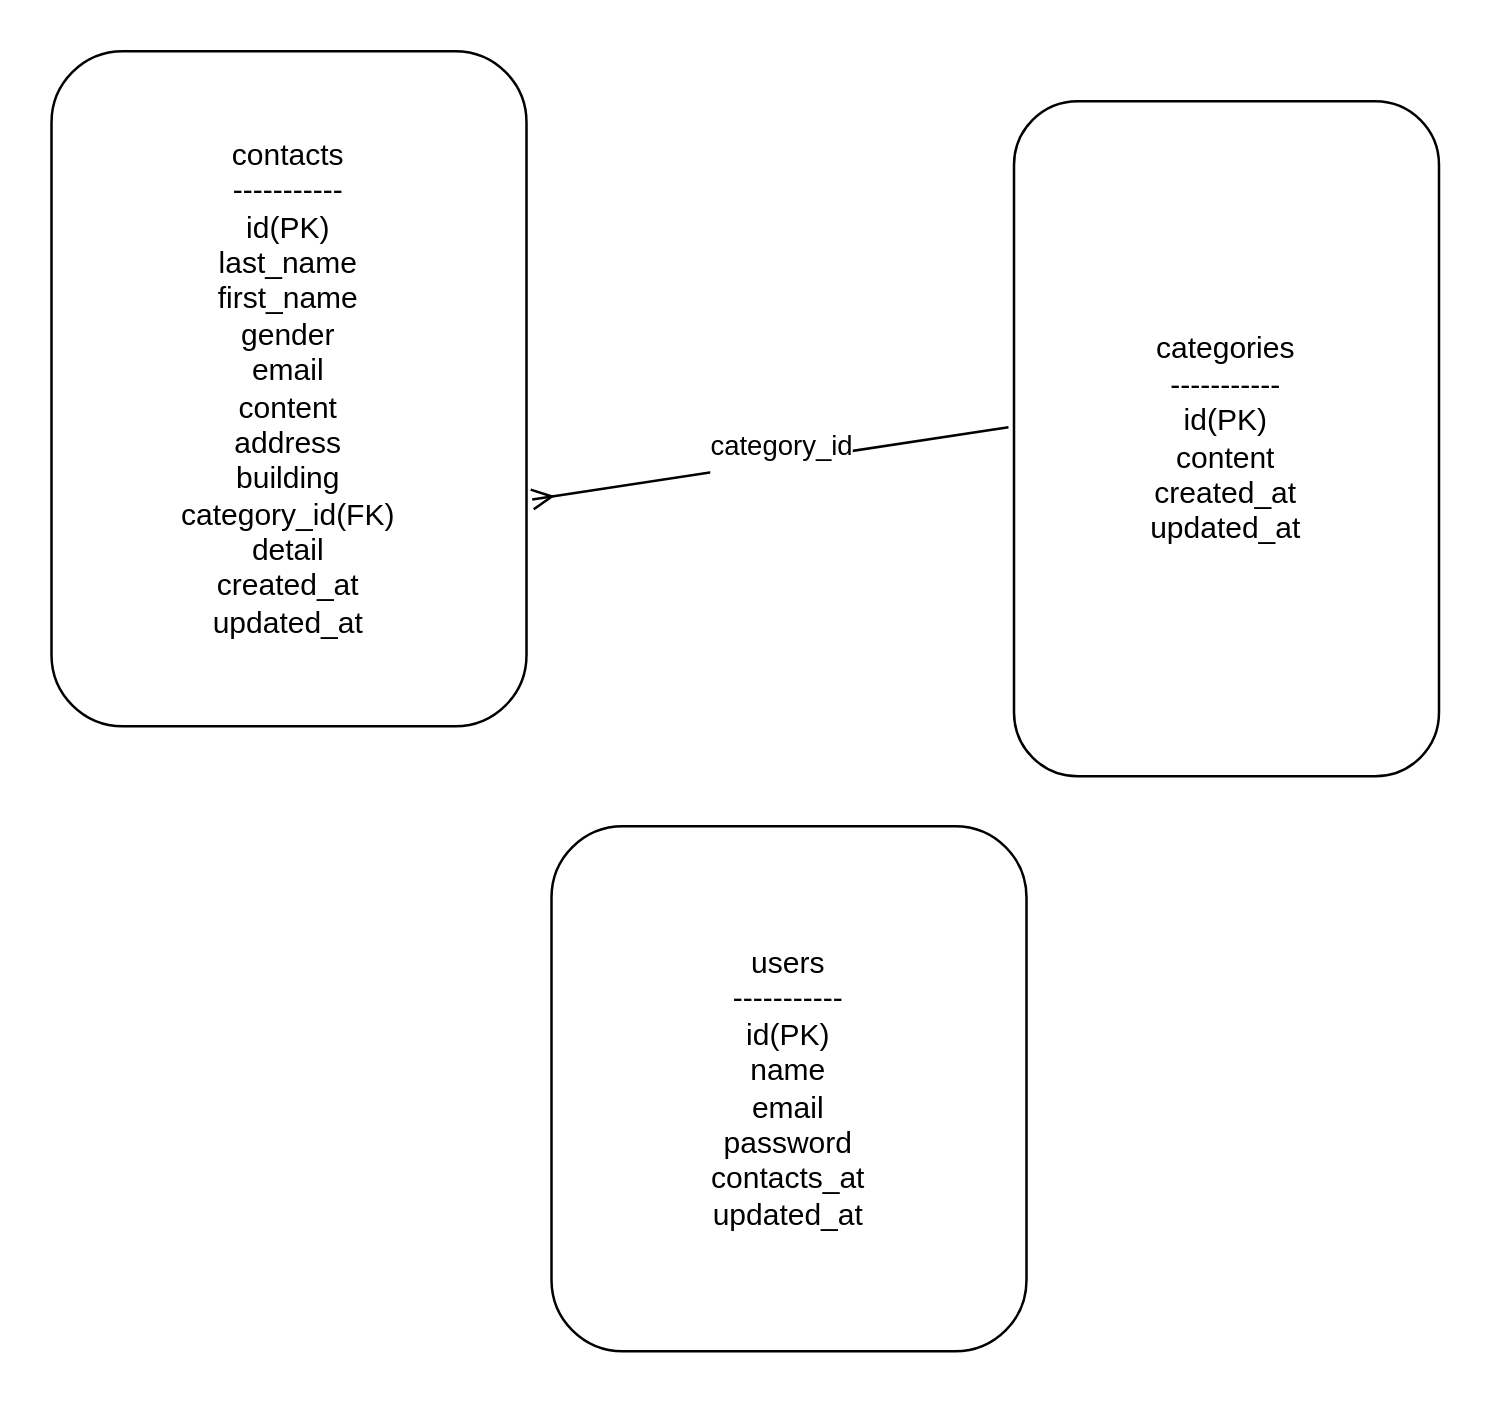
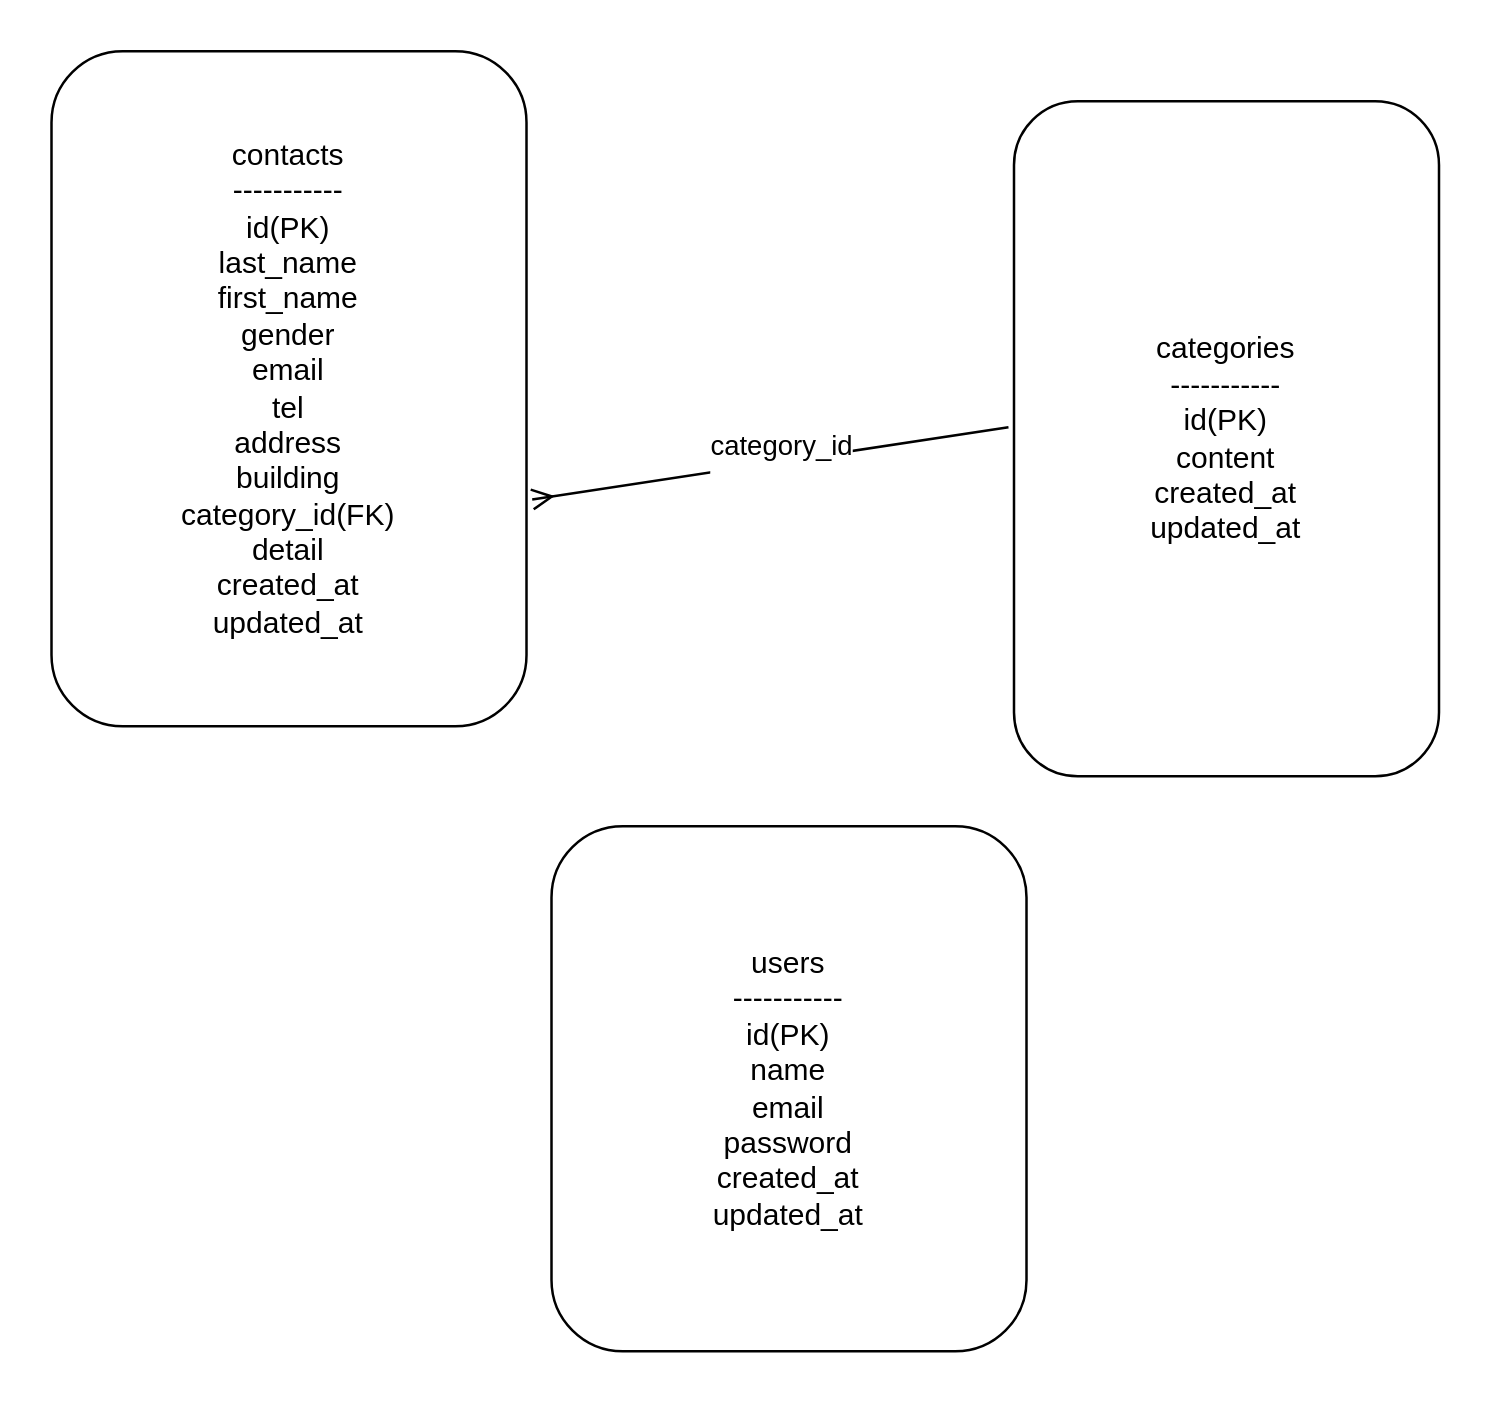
(289, 389) -> (289, 389)
(789, 1089) -> (789, 1089)
